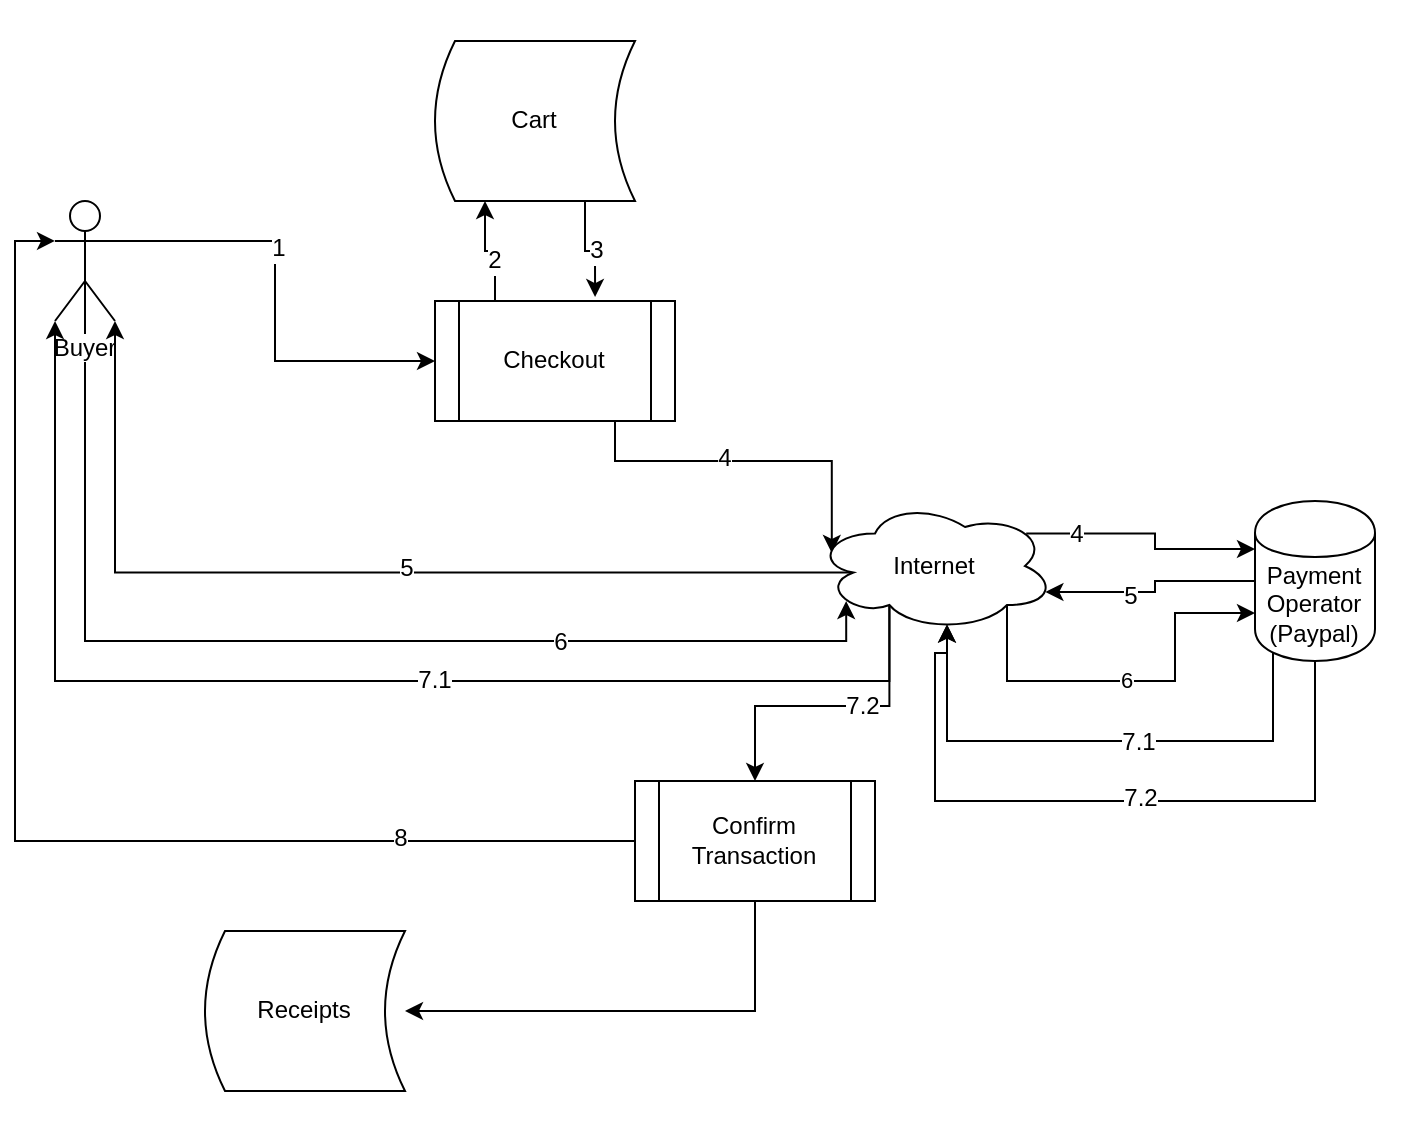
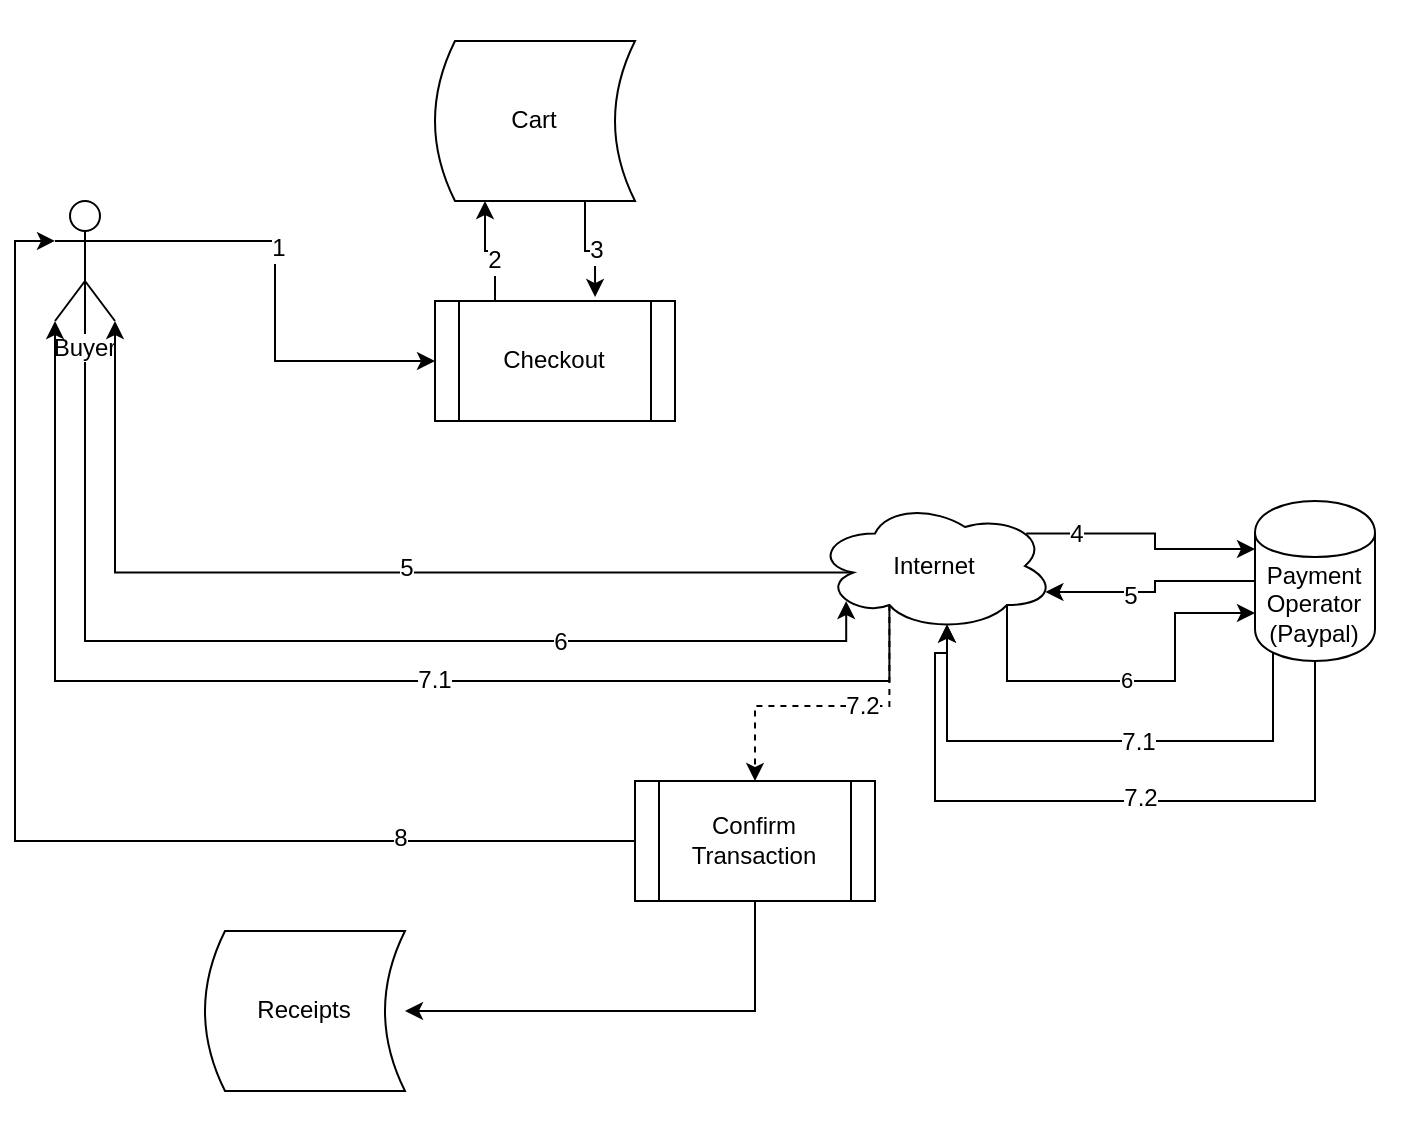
(742, 461) -> none
(767, 706) -> (767, 706)
